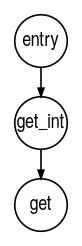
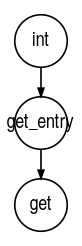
(41, 41) -> (41, 41)
(41, 123) -> (41, 123)
